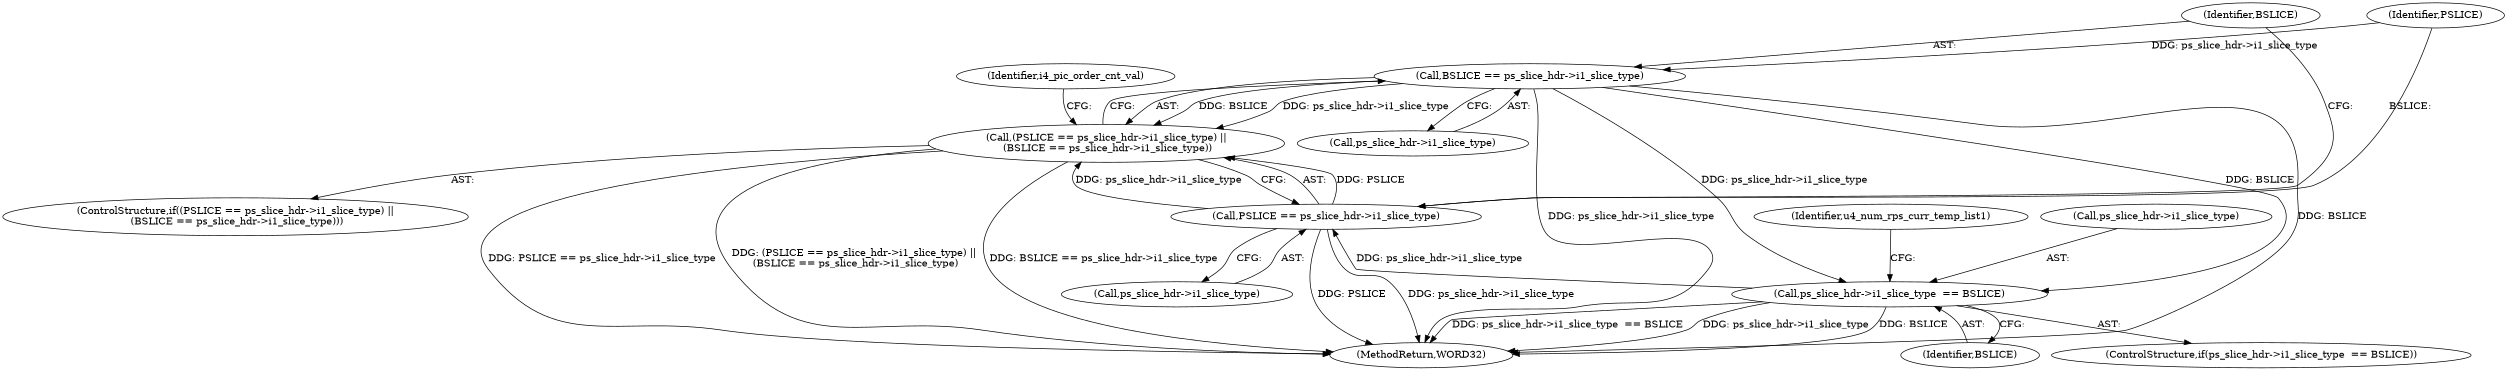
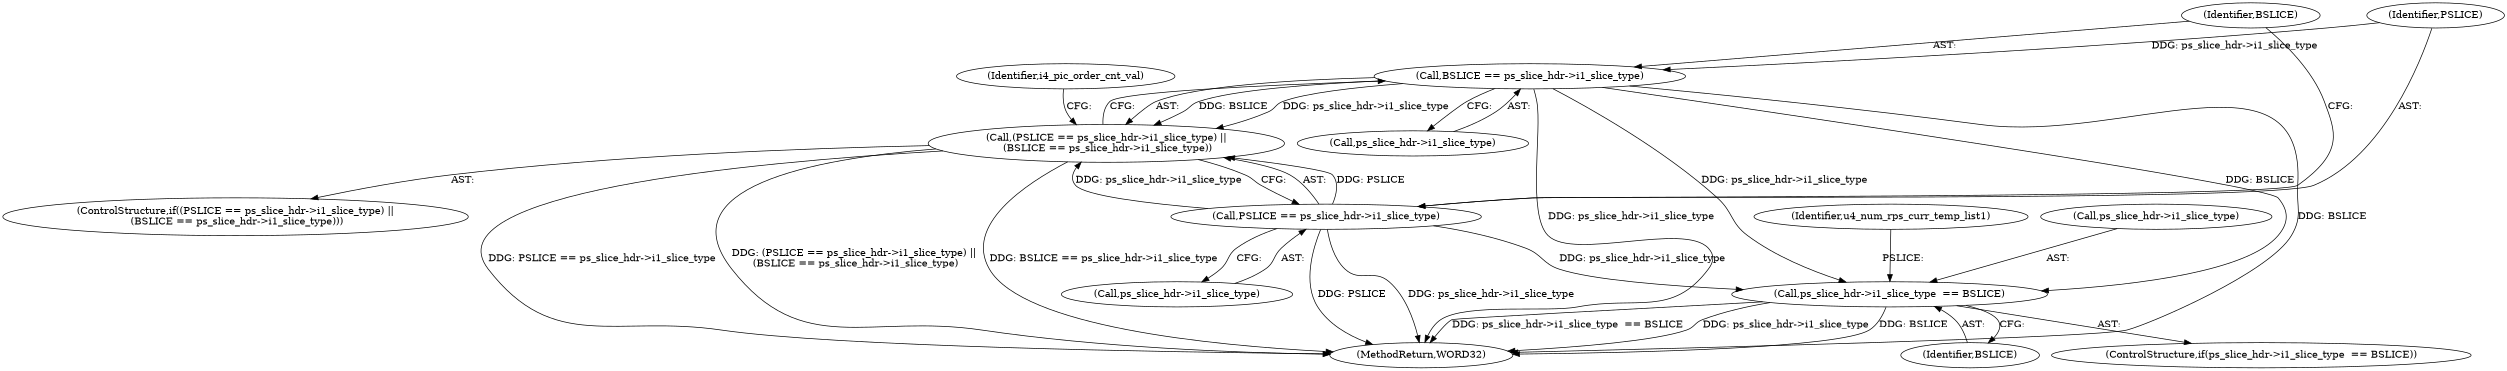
(2412, 107) -> (2412, 107)
(1905, 259) -> (1905, 259)
(1535, 279) -> (1580, 274)
